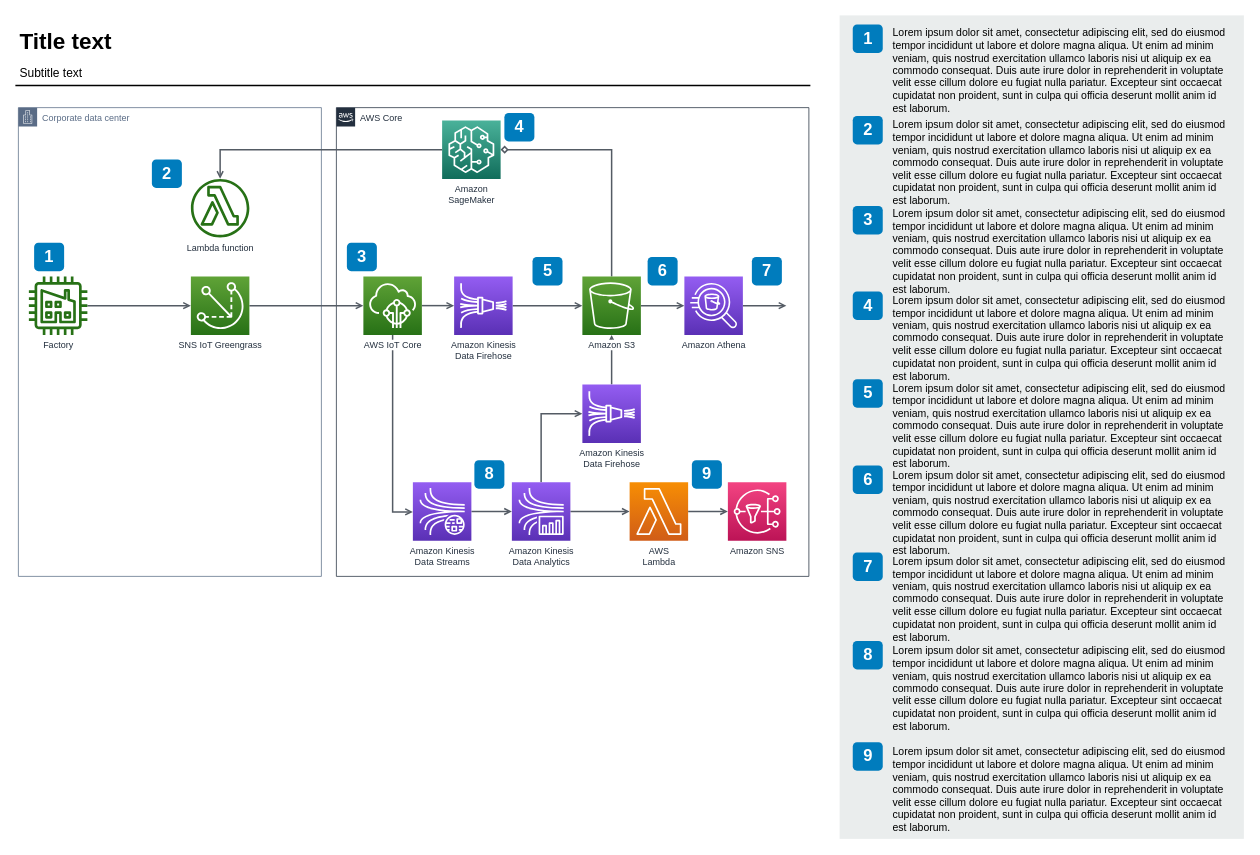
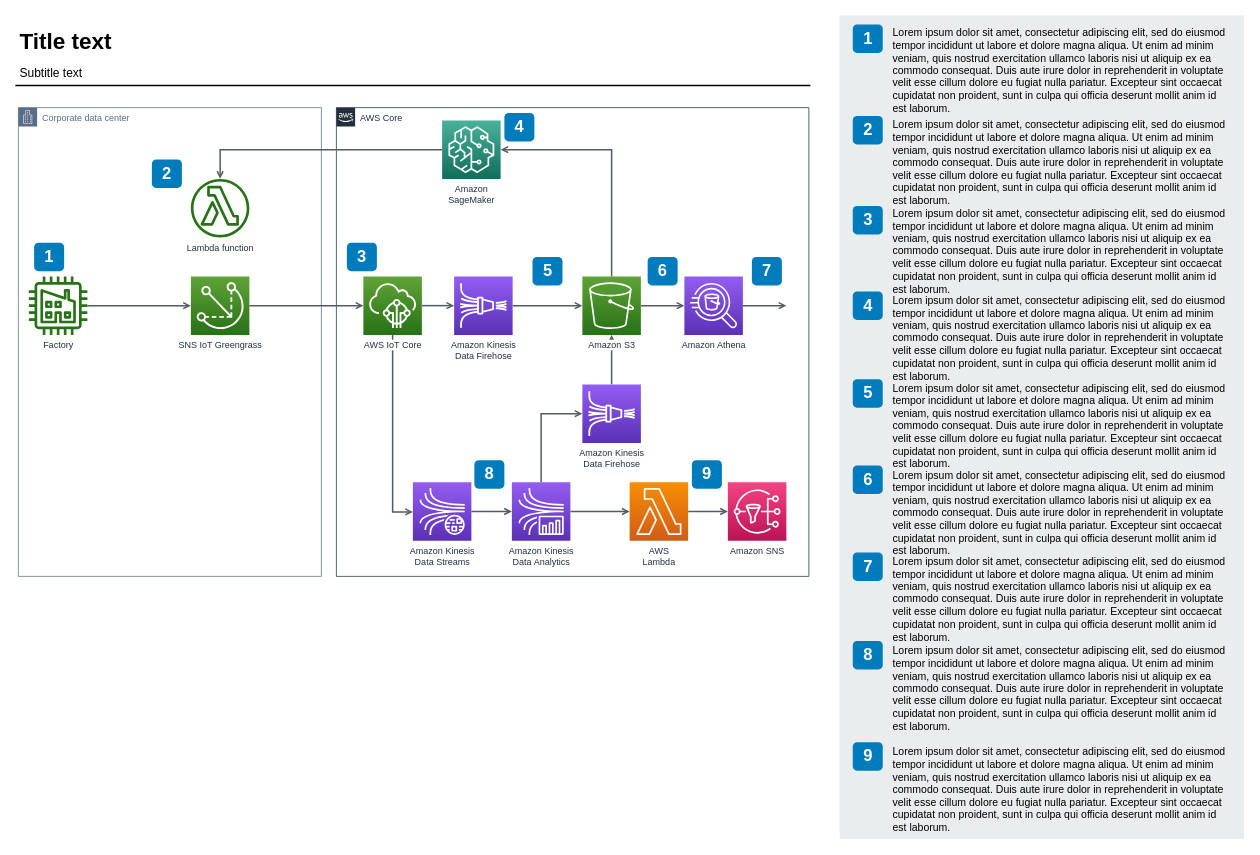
(509, 150) -> (507, 150)
